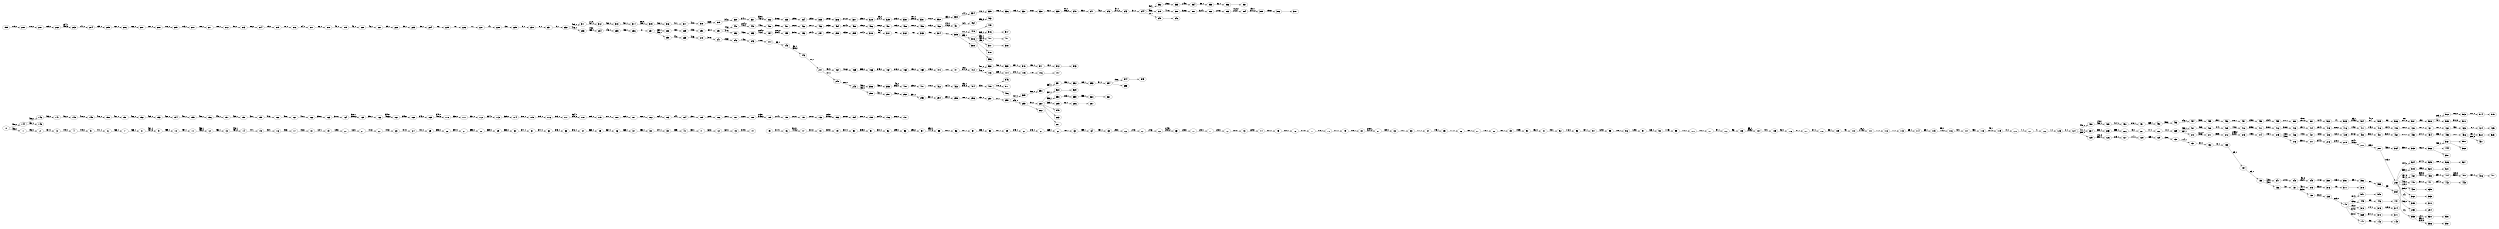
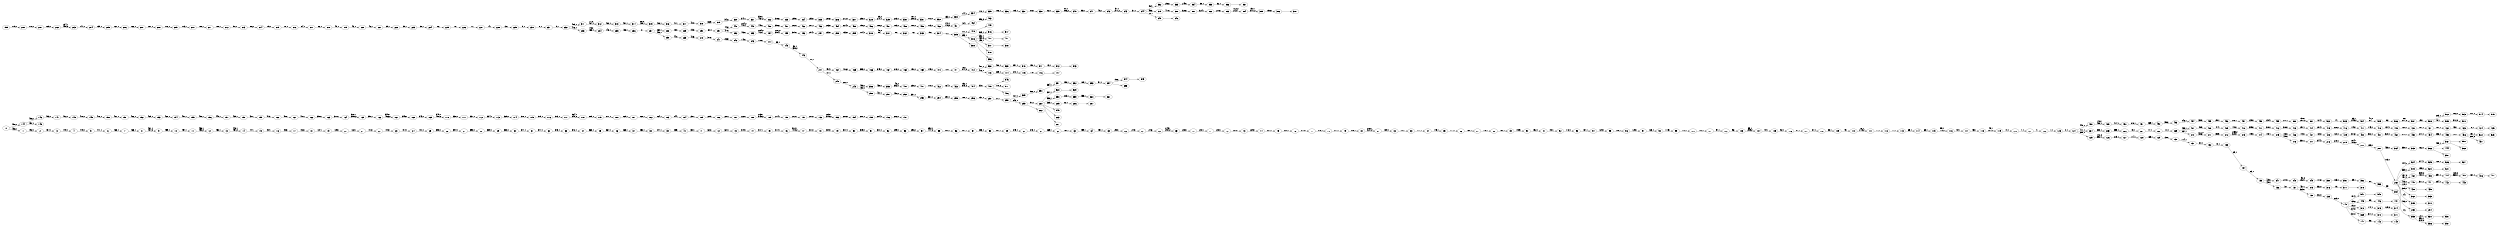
none -> (760, 131)
(2430, 190) -> (2430, 190)
